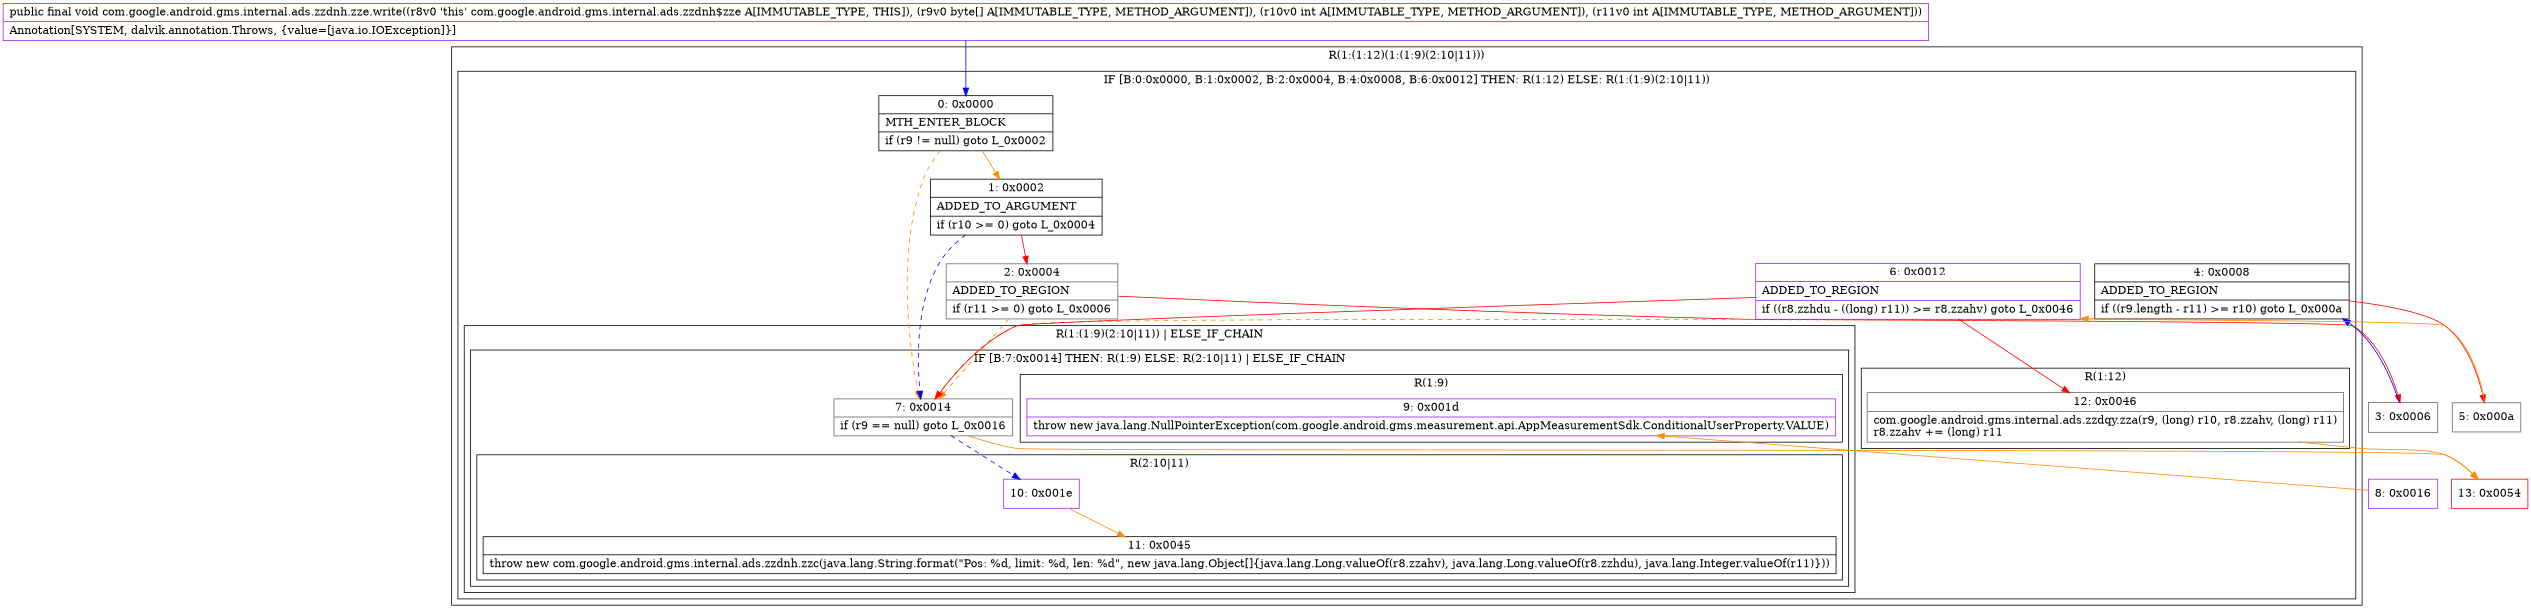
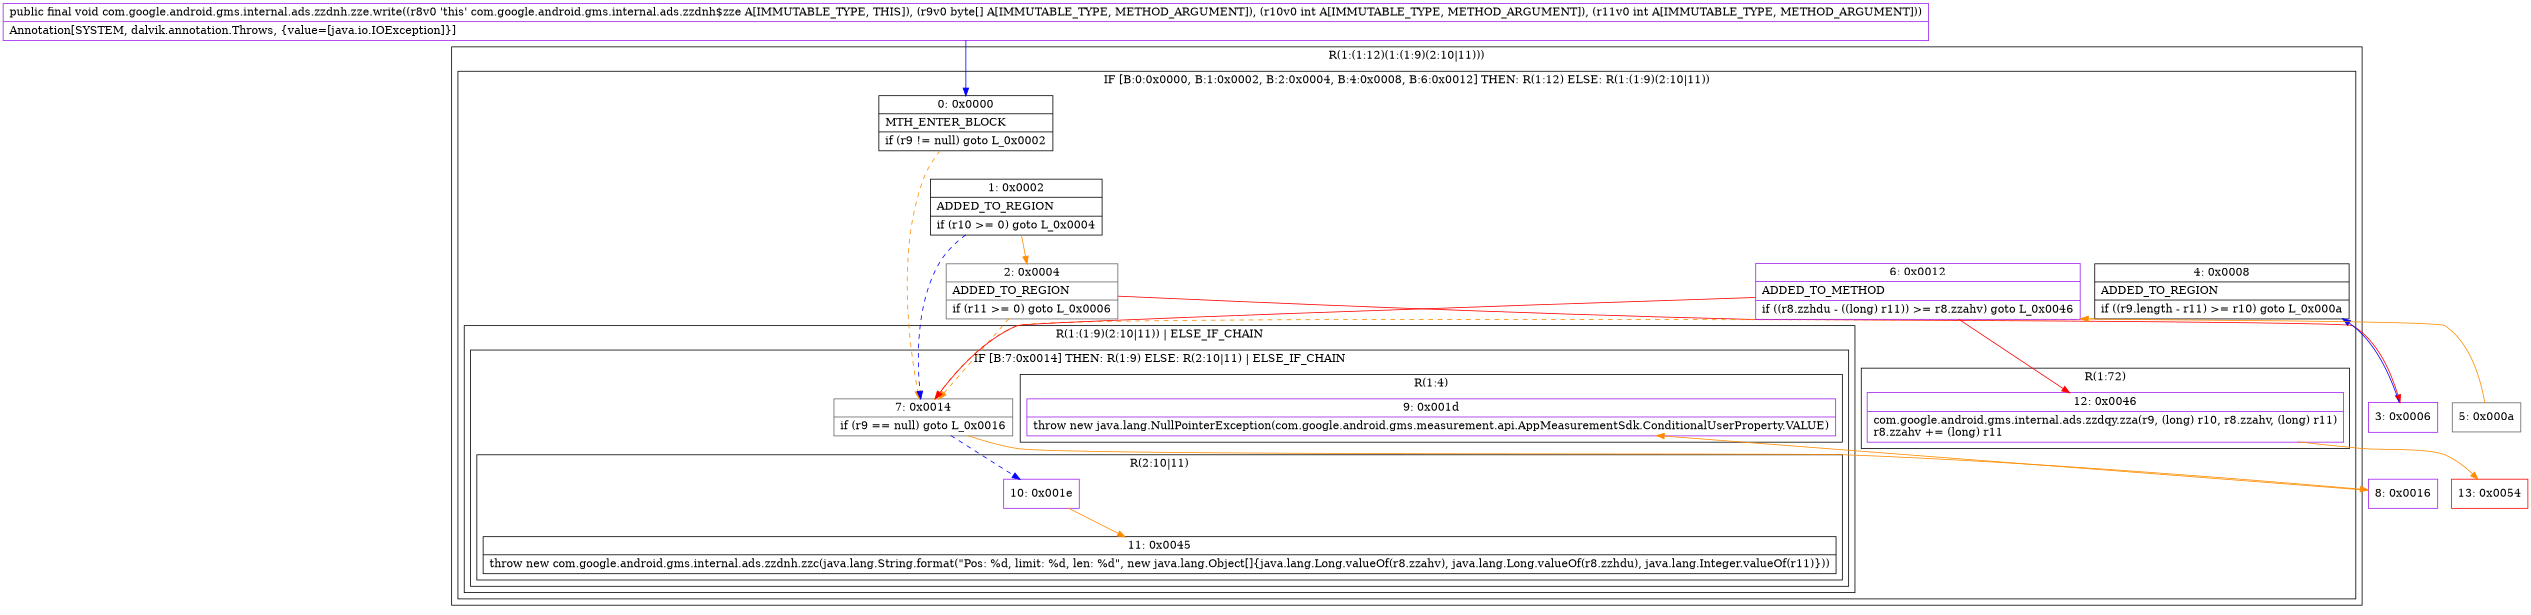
(989, 161) -> none
(1007, 206) -> (995, 206)
(1023, 245) -> (1023, 245)
(1821, 291) -> (1824, 291)
(2433, 319) -> none
(2105, 377) -> (2105, 377)
(1431, 384) -> (1431, 384)
(2105, 417) -> (2105, 417)
(2403, 417) -> (2403, 417)
(1495, 450) -> (1663, 454)
